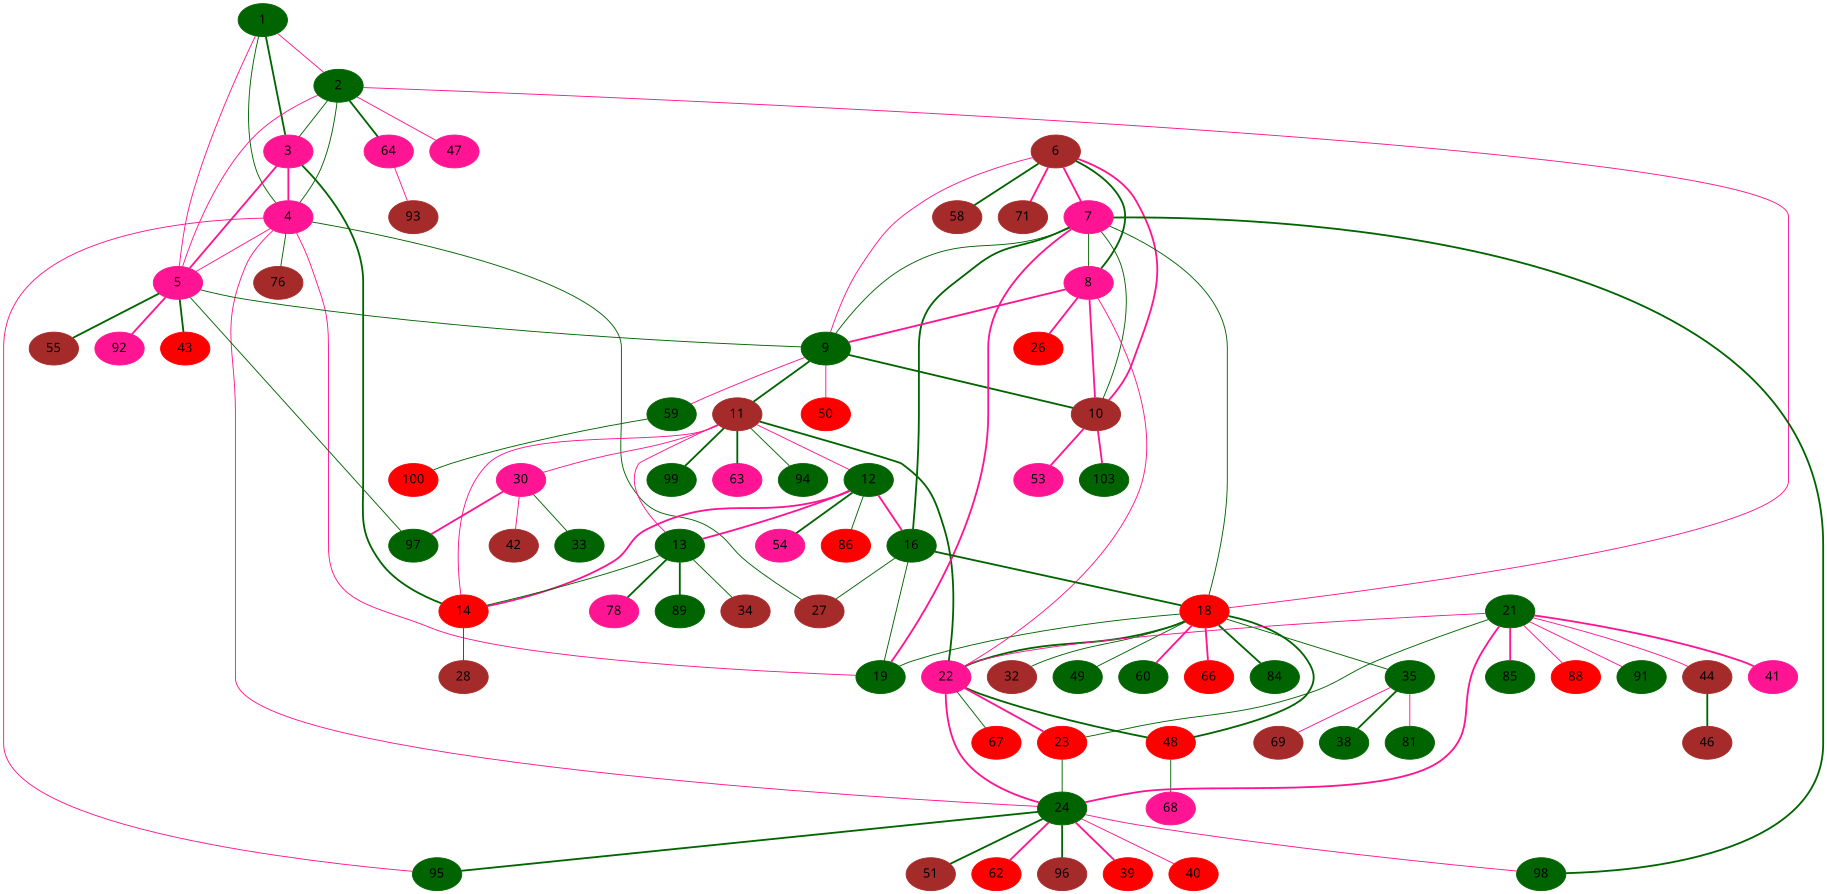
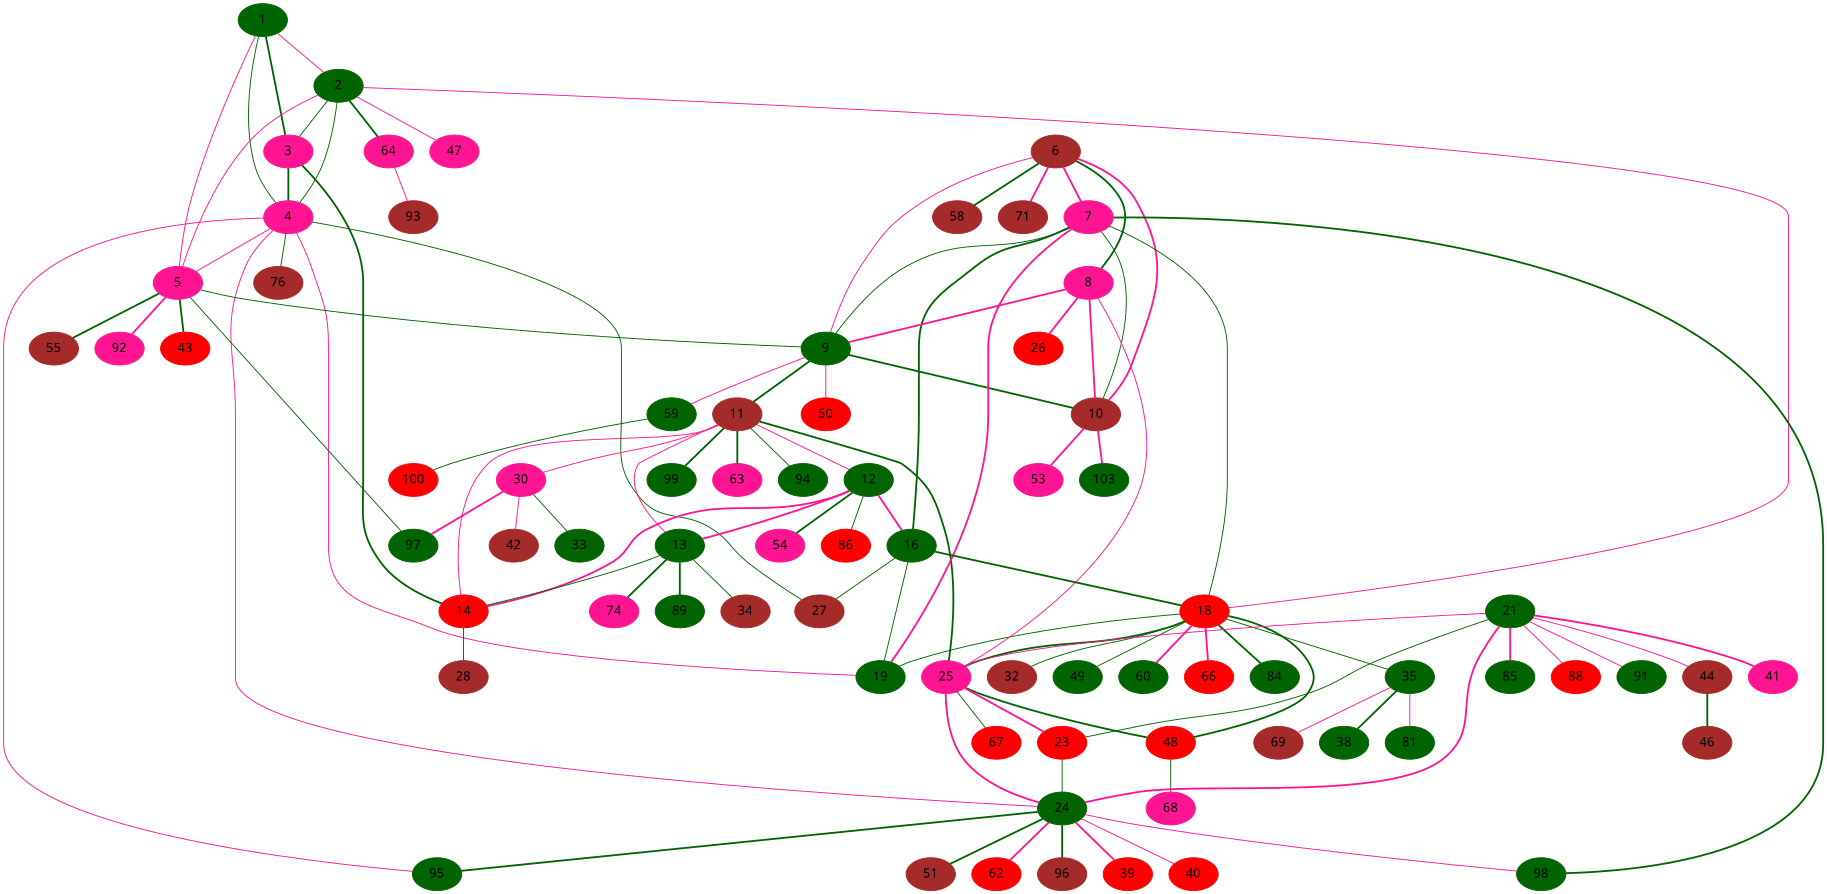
(288, 184) -> (288, 184)
(238, 212) -> none
(1089, 250) -> none
(614, 611) -> (614, 611)
(946, 677) -> (946, 677)
